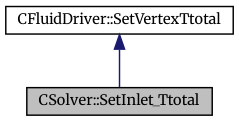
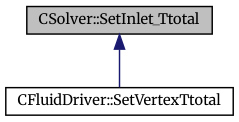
(120, 68) -> (120, 68)
